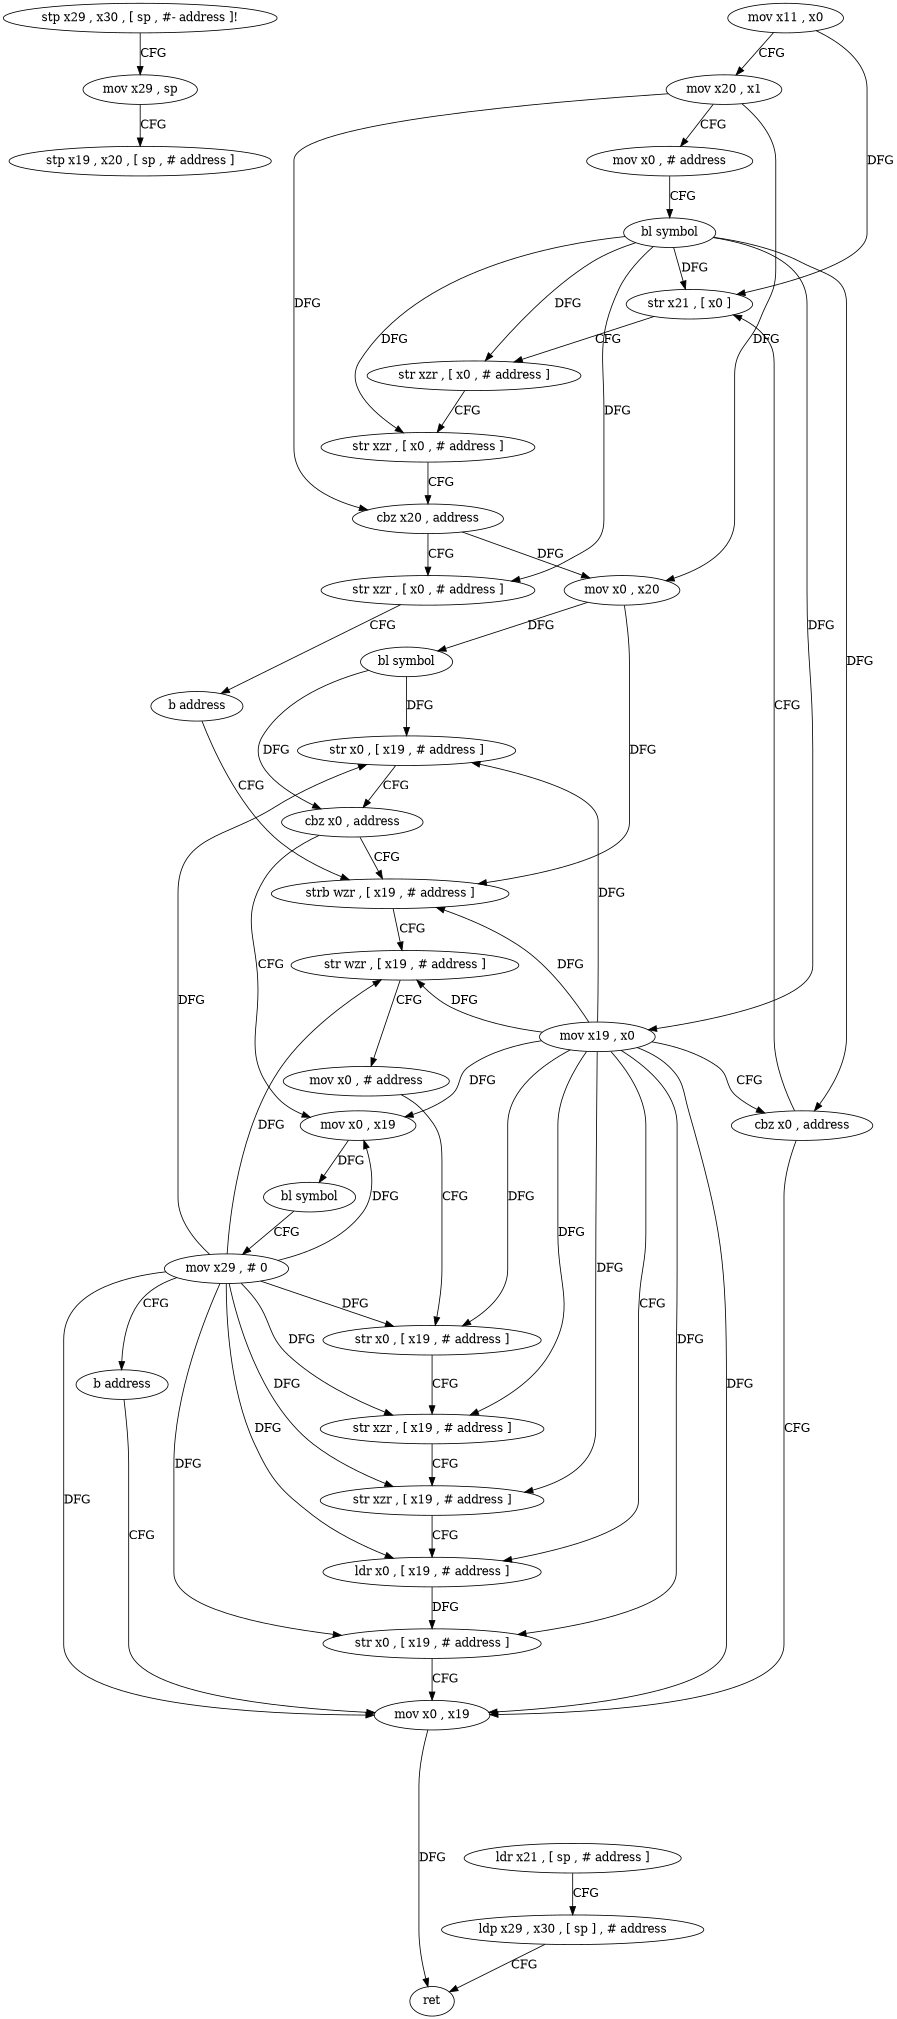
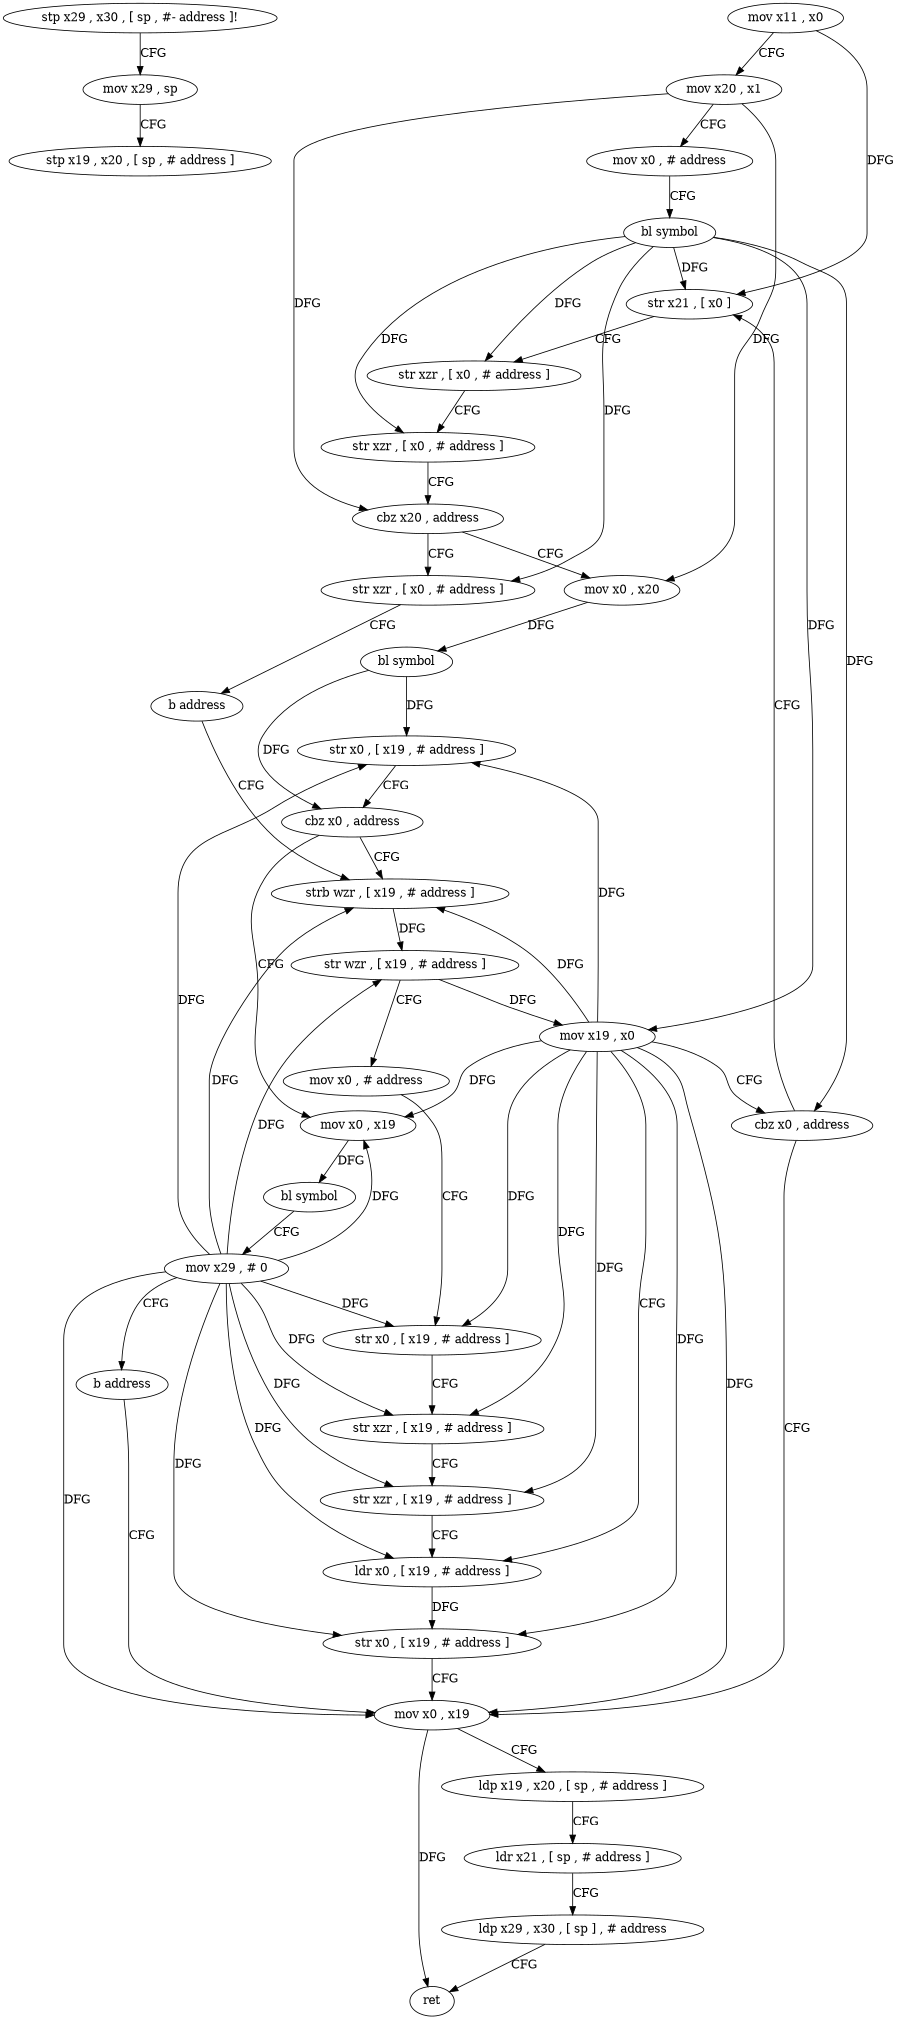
(550, 555) -> (550, 555)
(629, 795) -> (215, 1056)
(412, 930) -> (412, 930)
(479, 1018) -> (496, 1002)
none -> (573, 1787)
